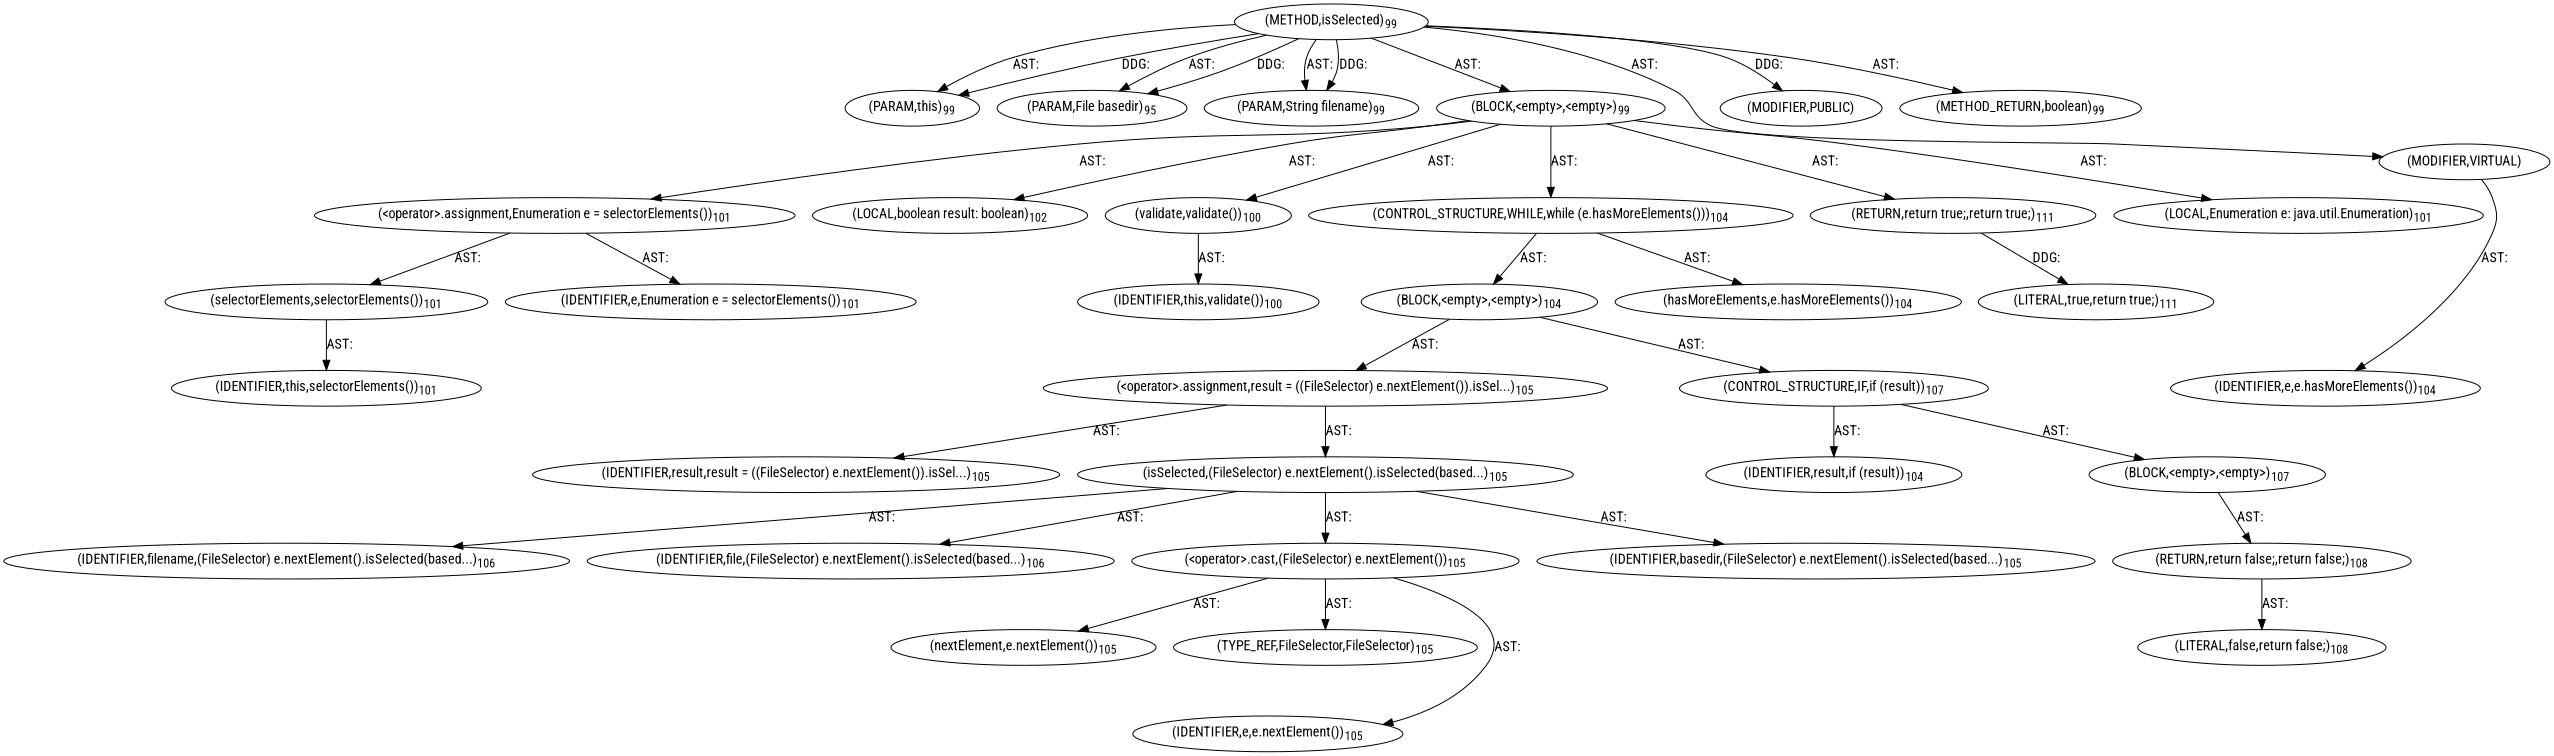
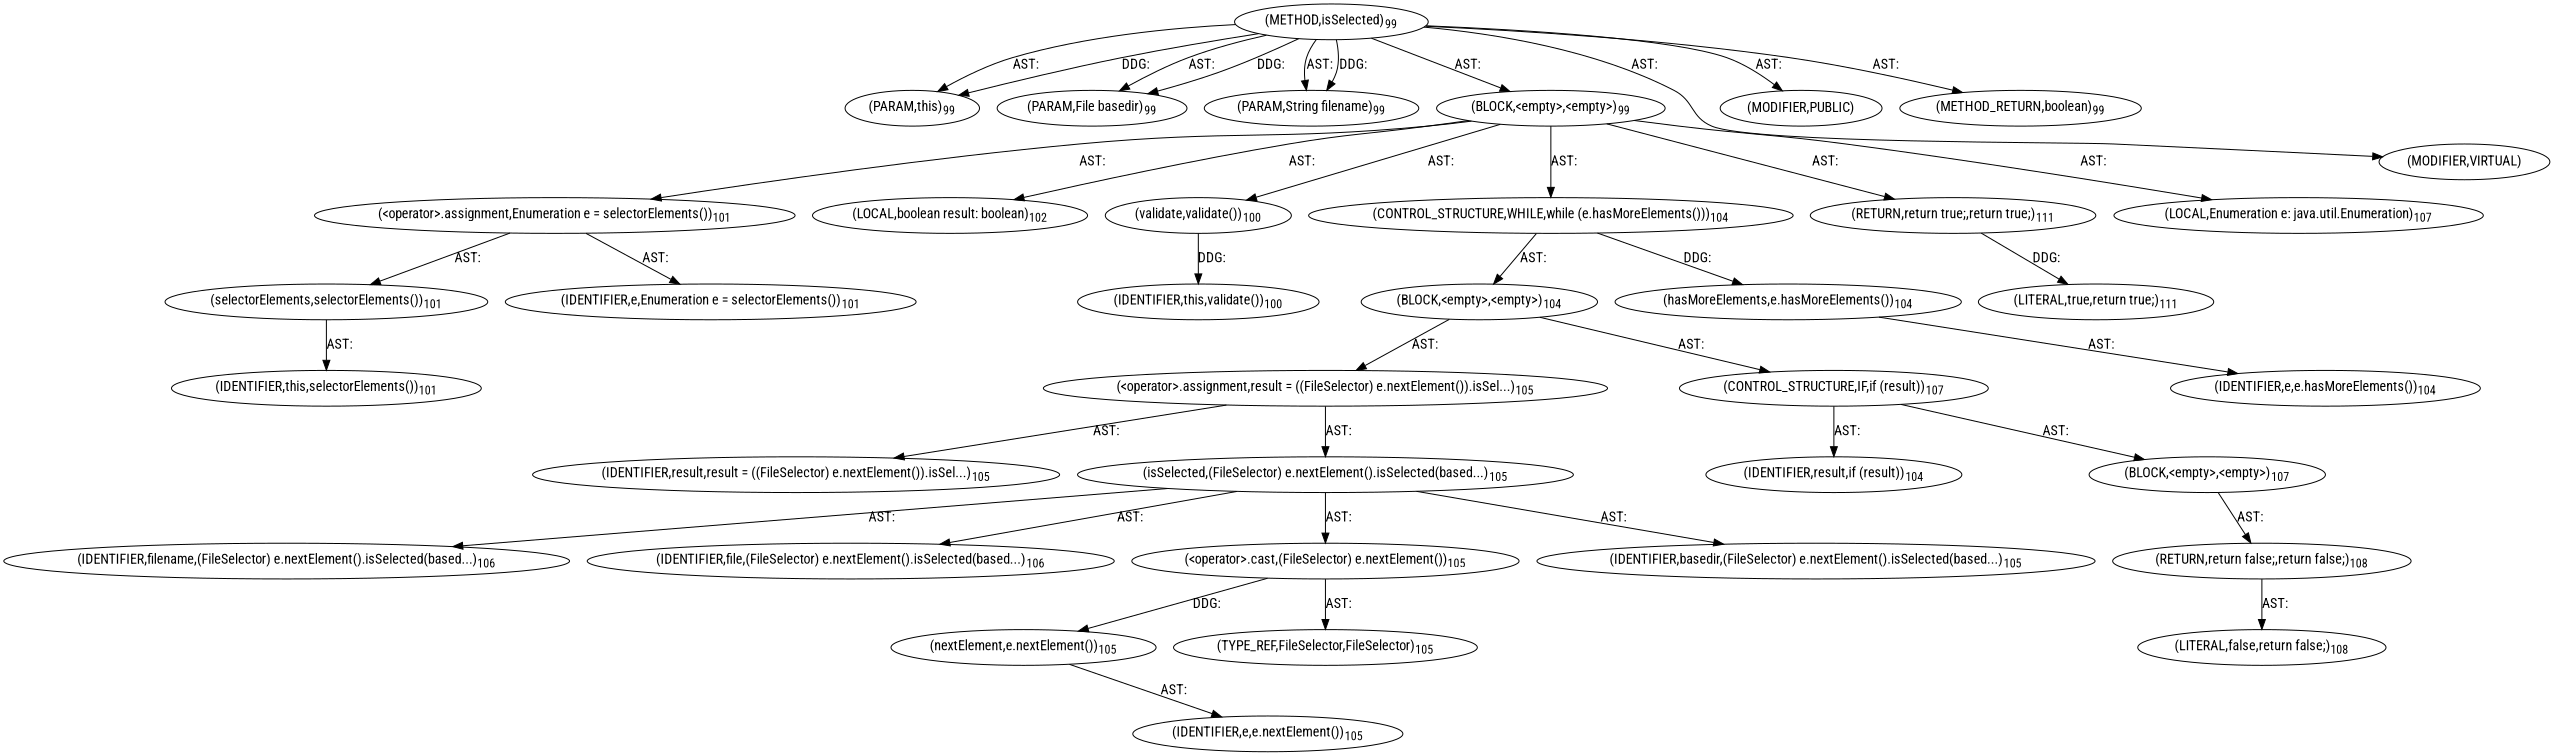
(1770, 65) -> (1770, 65)
(1151, 107) -> (1151, 107)
(2423, 214) -> (2423, 214)
(1213, 259) -> (1213, 259)
(1699, 259) -> (1699, 259)
(2457, 287) -> (2053, 345)
(1208, 604) -> (1208, 604)
(1493, 648) -> (1141, 689)
